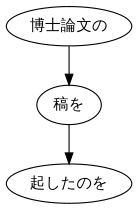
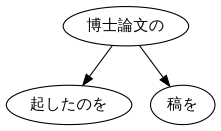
(69, 139) -> (101, 61)
